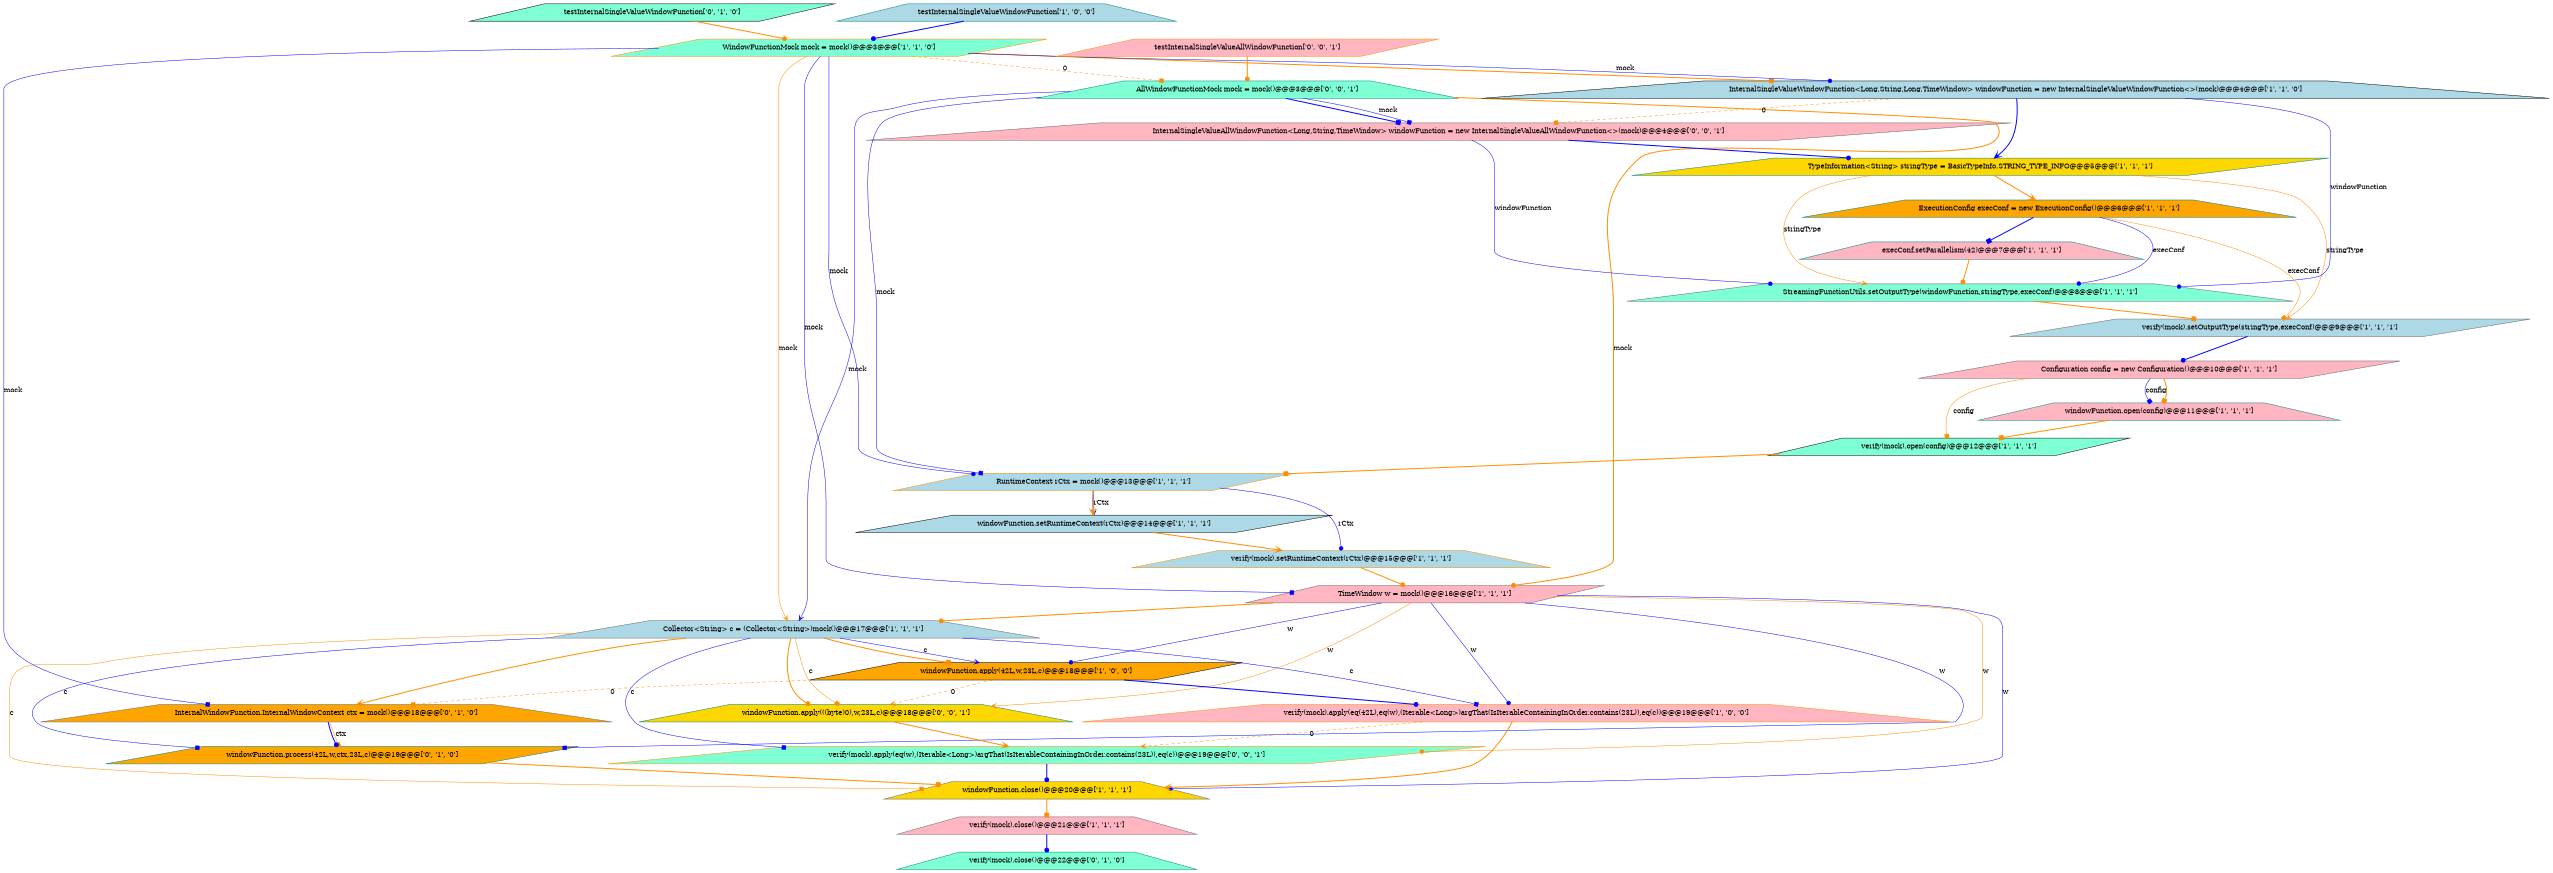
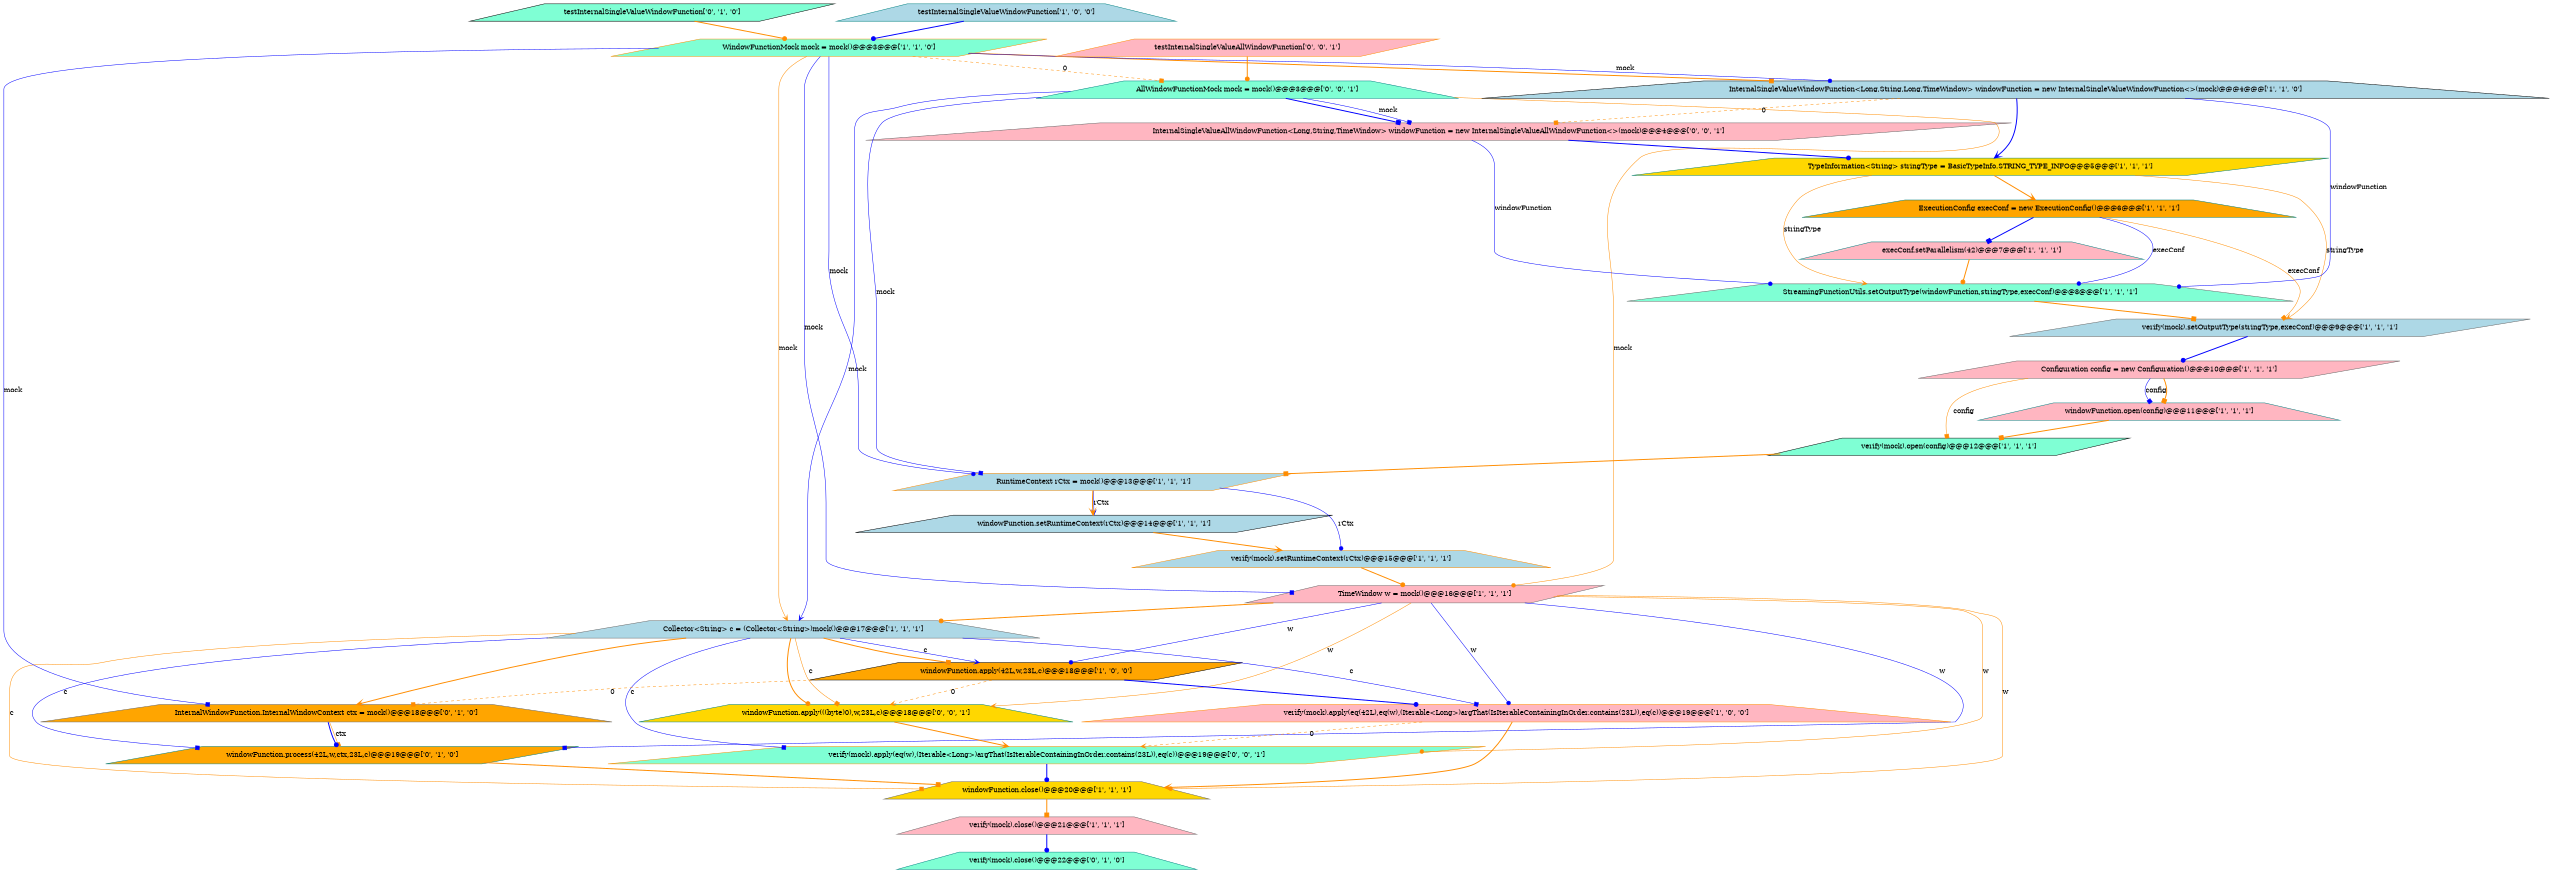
(1841, 151) -> (1841, 151)
(1879, 771) -> (1879, 771)
